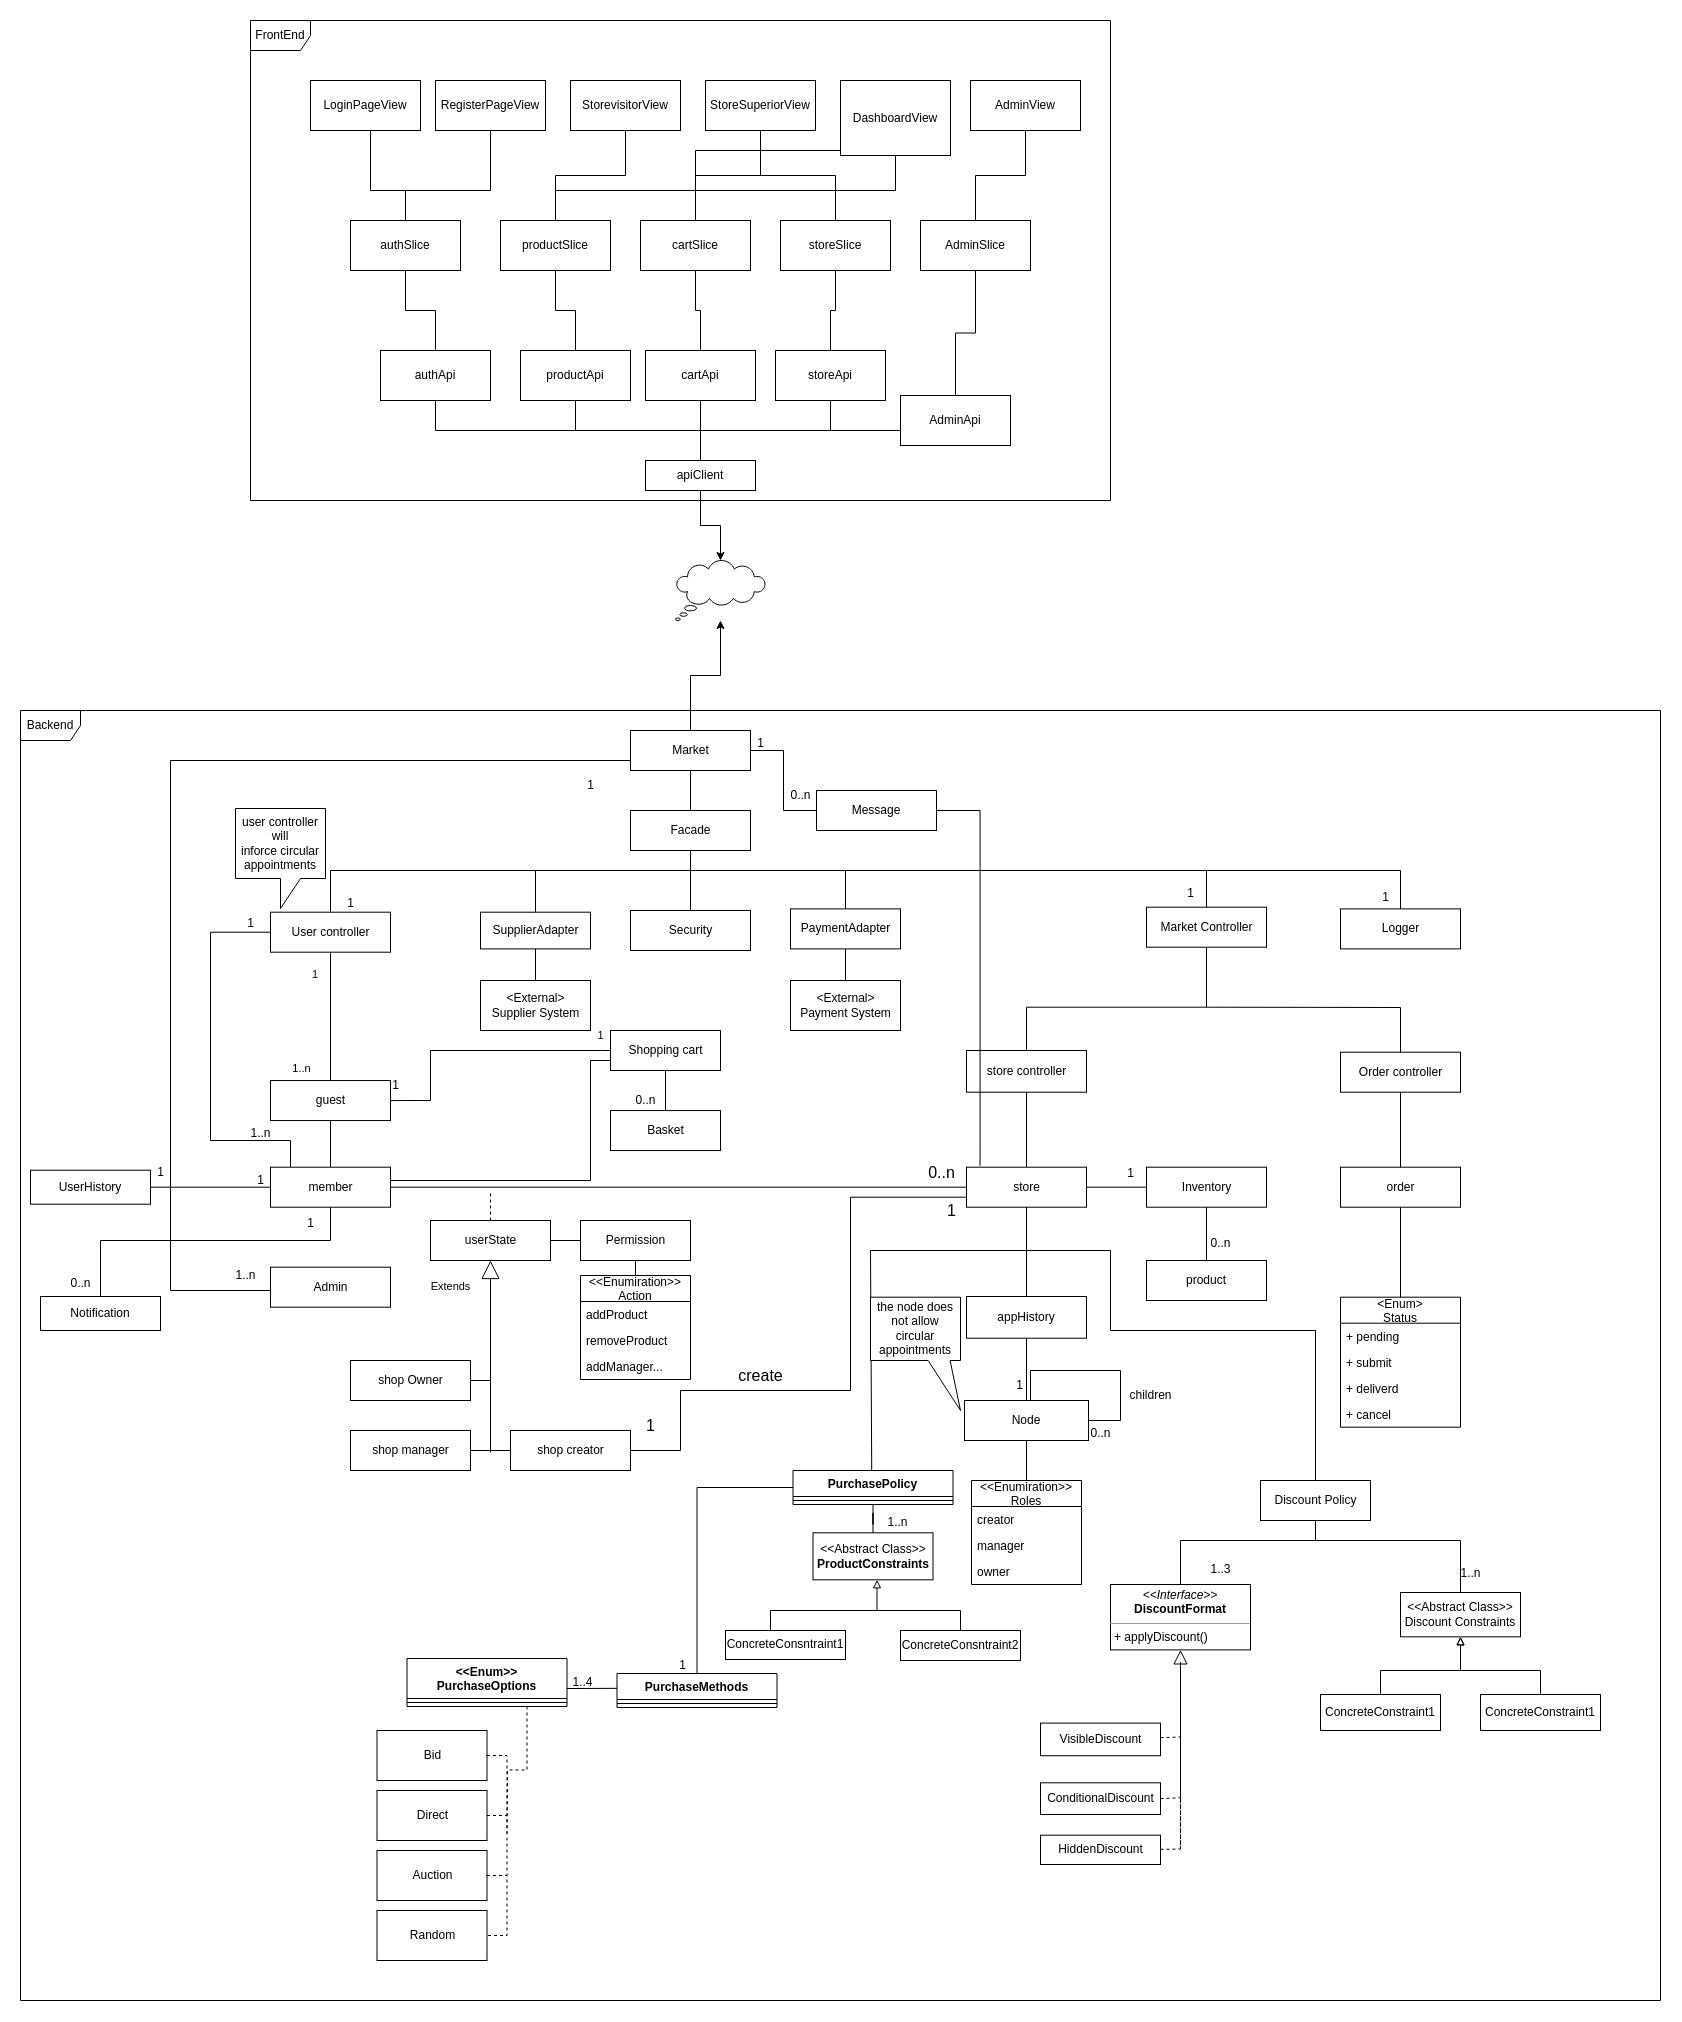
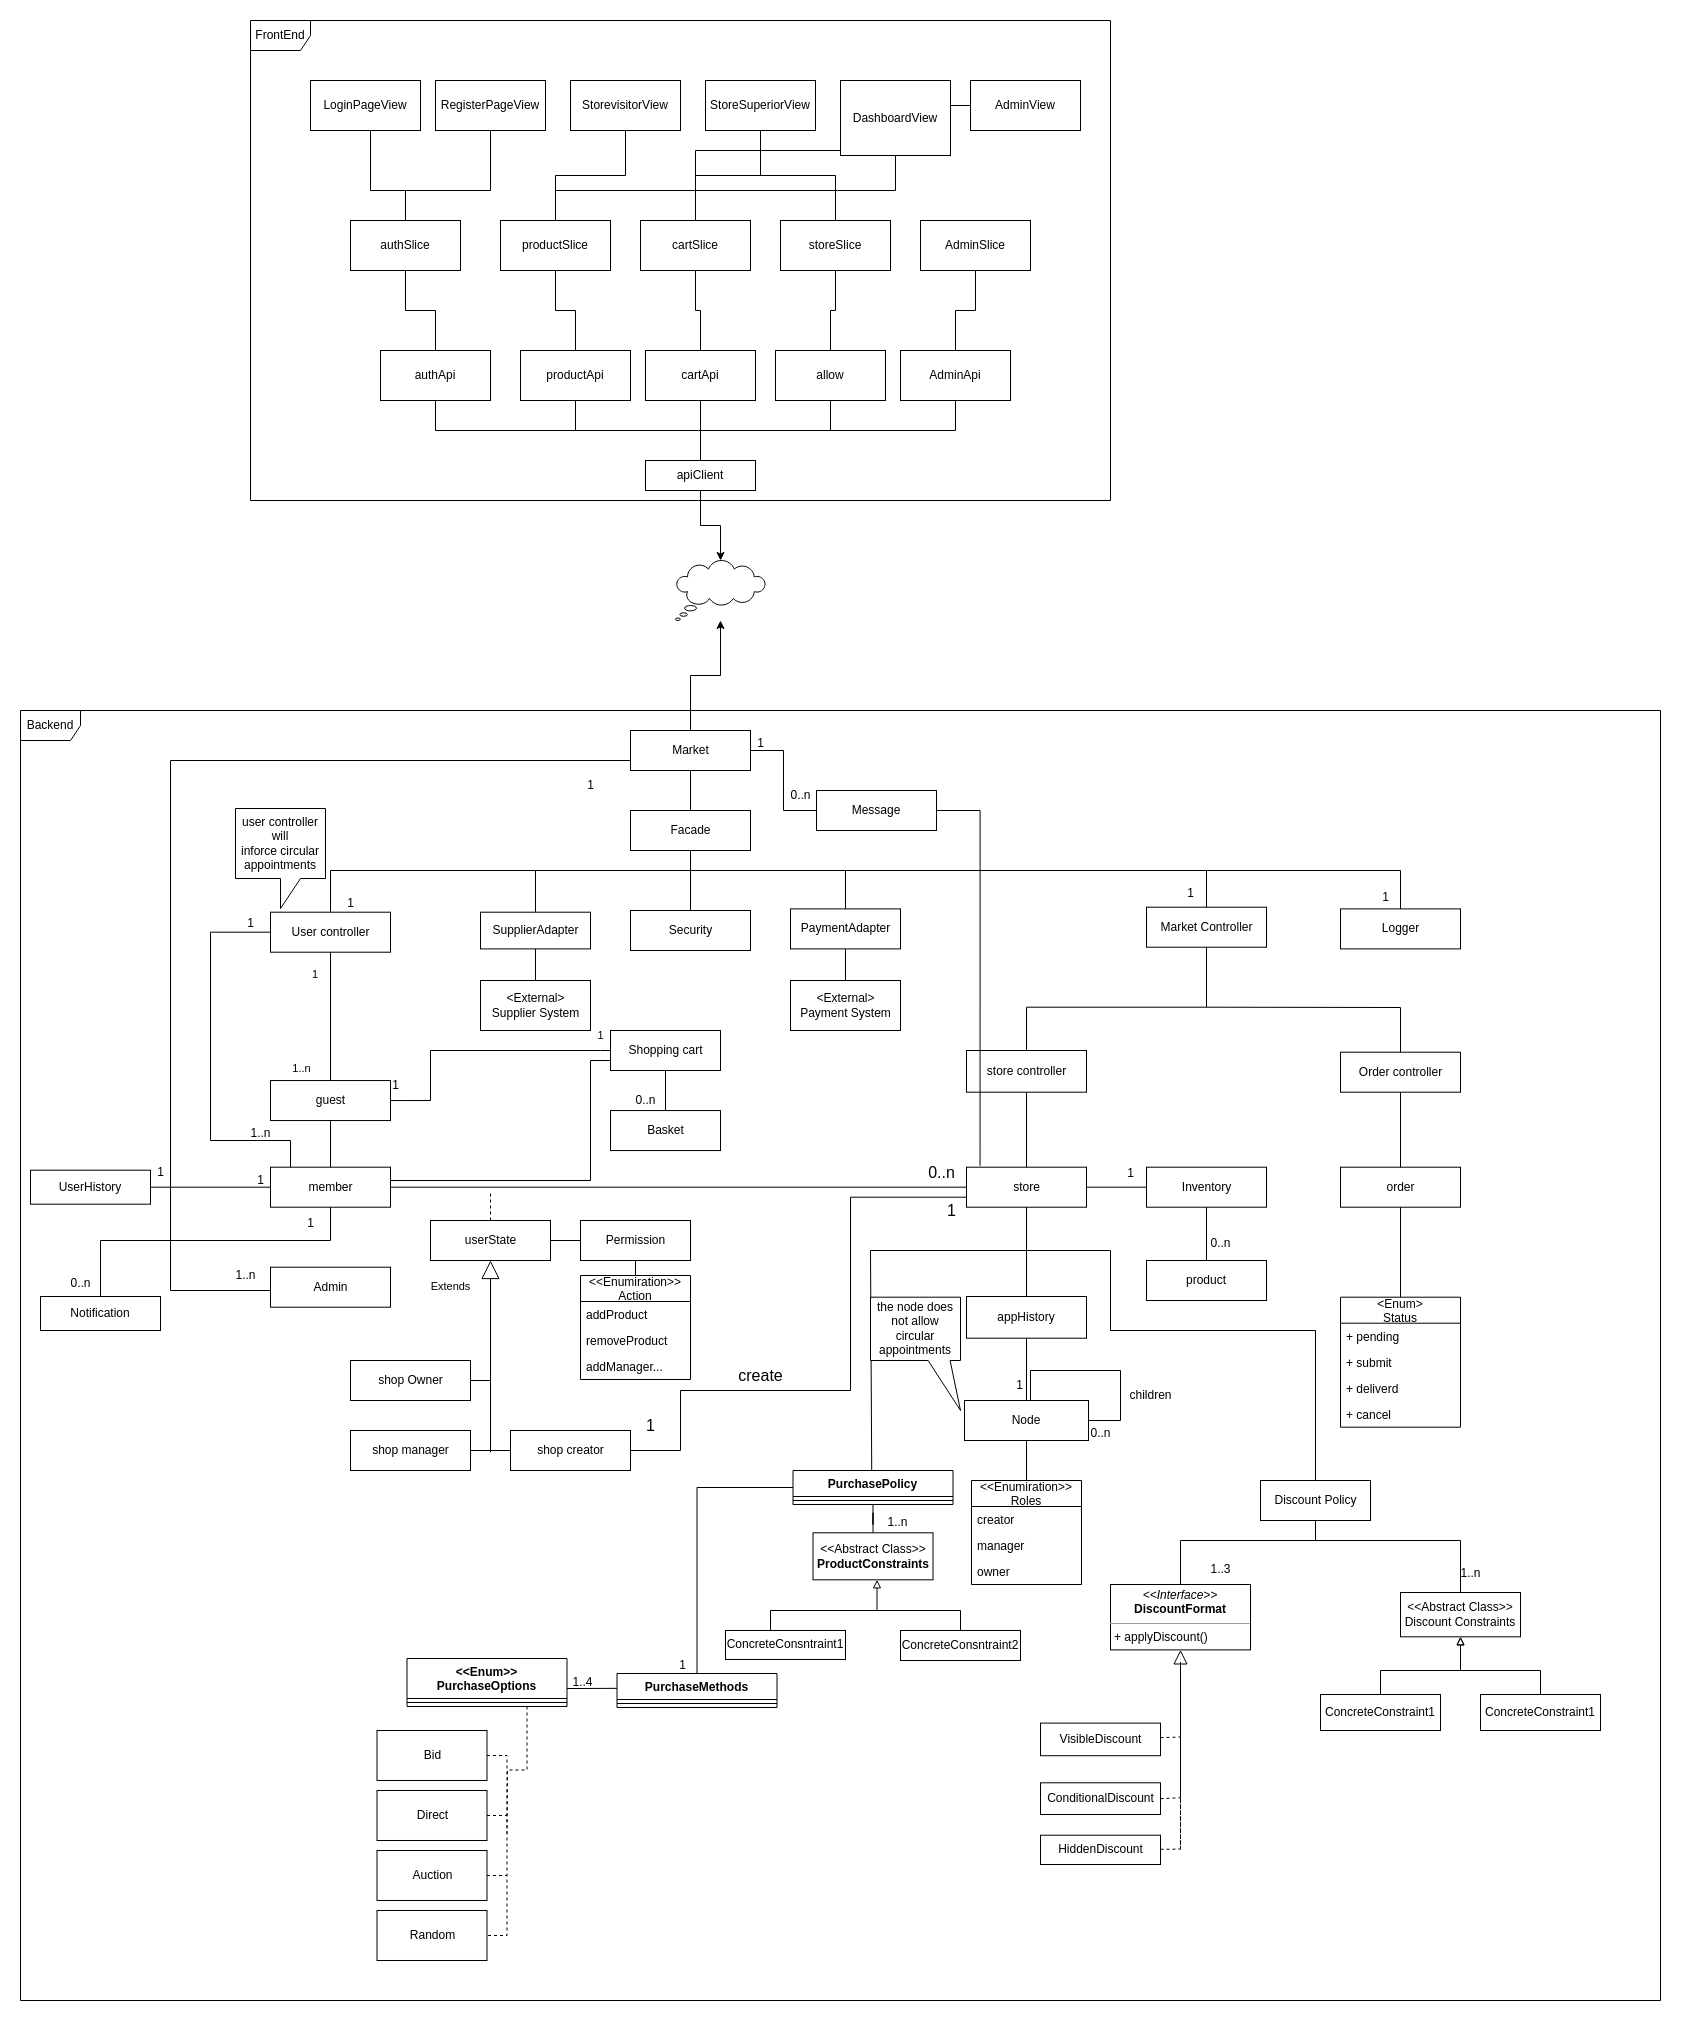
(1001, 176) -> (961, 106)
(831, 376) -> (831, 376)
(956, 421) -> (956, 376)
